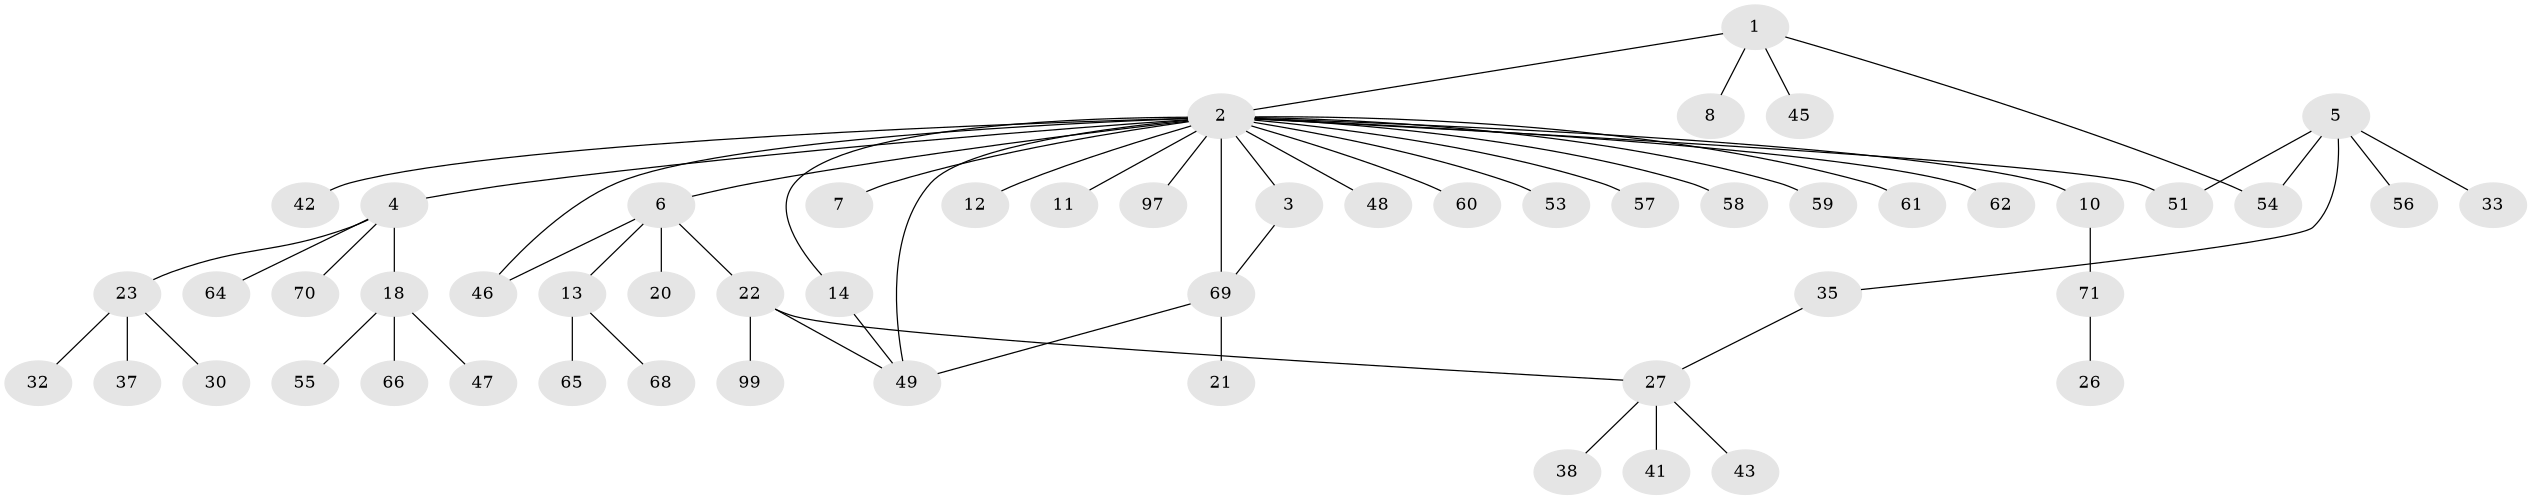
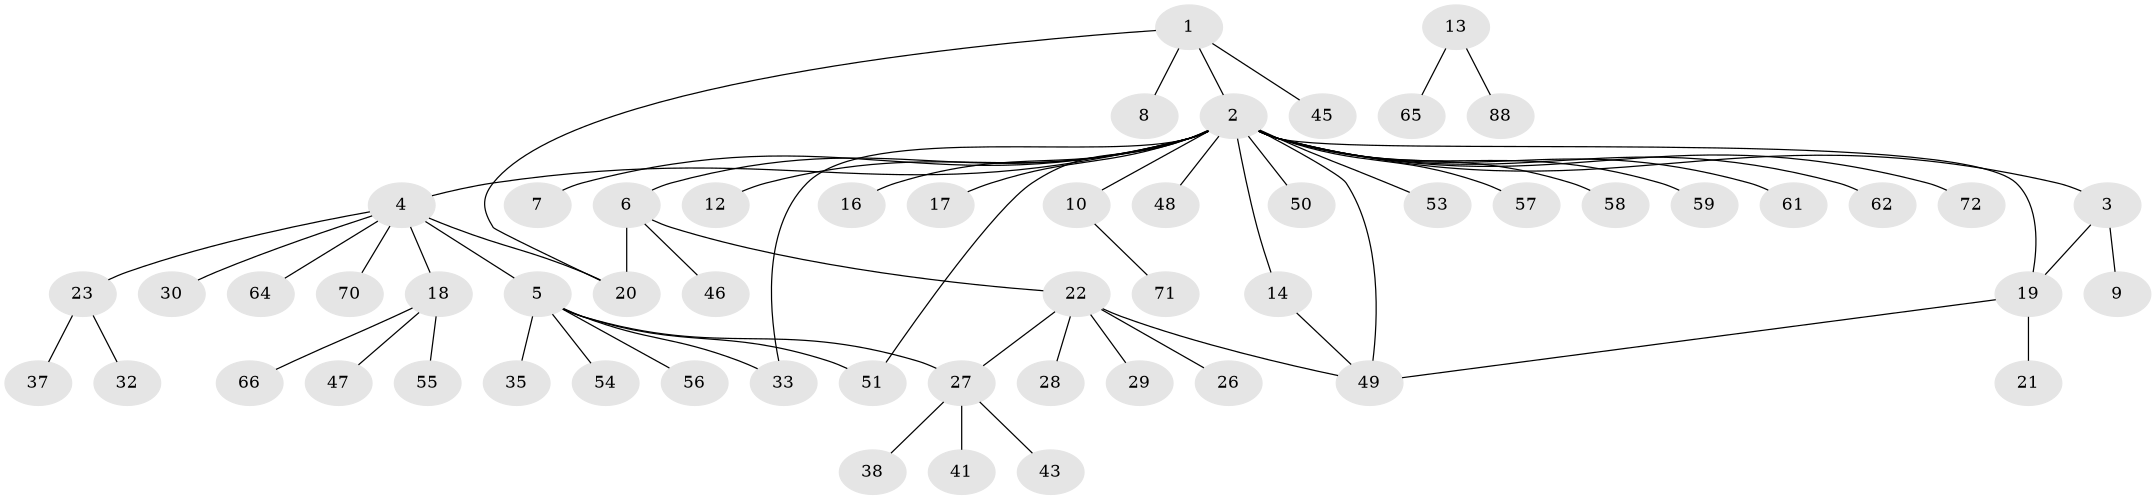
(2016, 108) -> (731, 86)
(826, 143) -> (912, 151)
(305, 205) -> (1972, 205)
(1064, 205) -> (852, 205)
(1153, 205) -> (941, 205)
(1467, 205) -> (1302, 205)
none -> (515, 248)
none -> (470, 250)
(617, 250) -> none
(1221, 294) -> (2028, 294)
none -> (2117, 294)
(172, 339) -> (284, 246)
(1742, 339) -> (788, 340)
(2090, 339) -> (1153, 339)
(661, 383) -> (1501, 116)
(750, 383) -> (1140, 383)
none -> (1051, 383)
